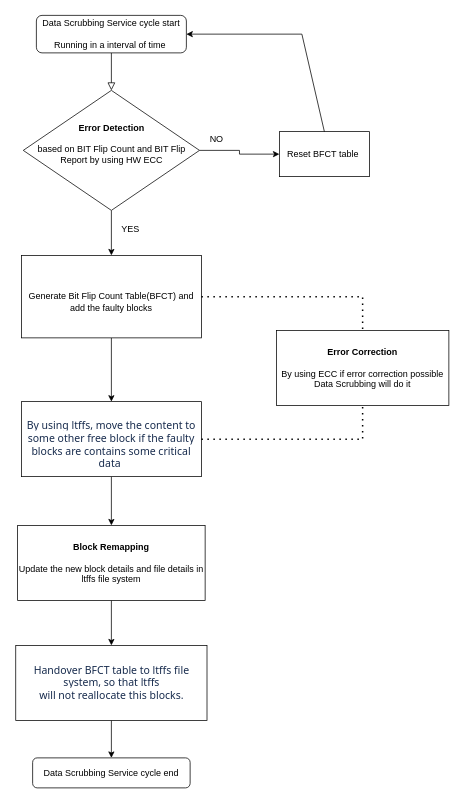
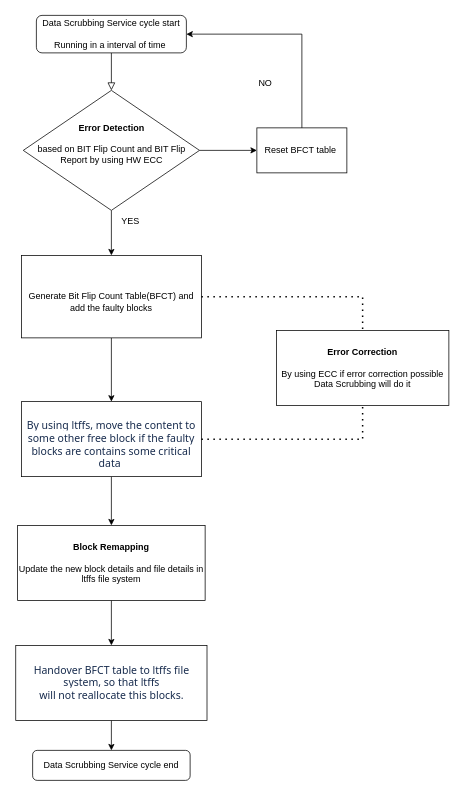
(216, 139) -> (265, 83)
(324, 154) -> (302, 150)
(130, 229) -> (130, 222)
(111, 773) -> (111, 765)
